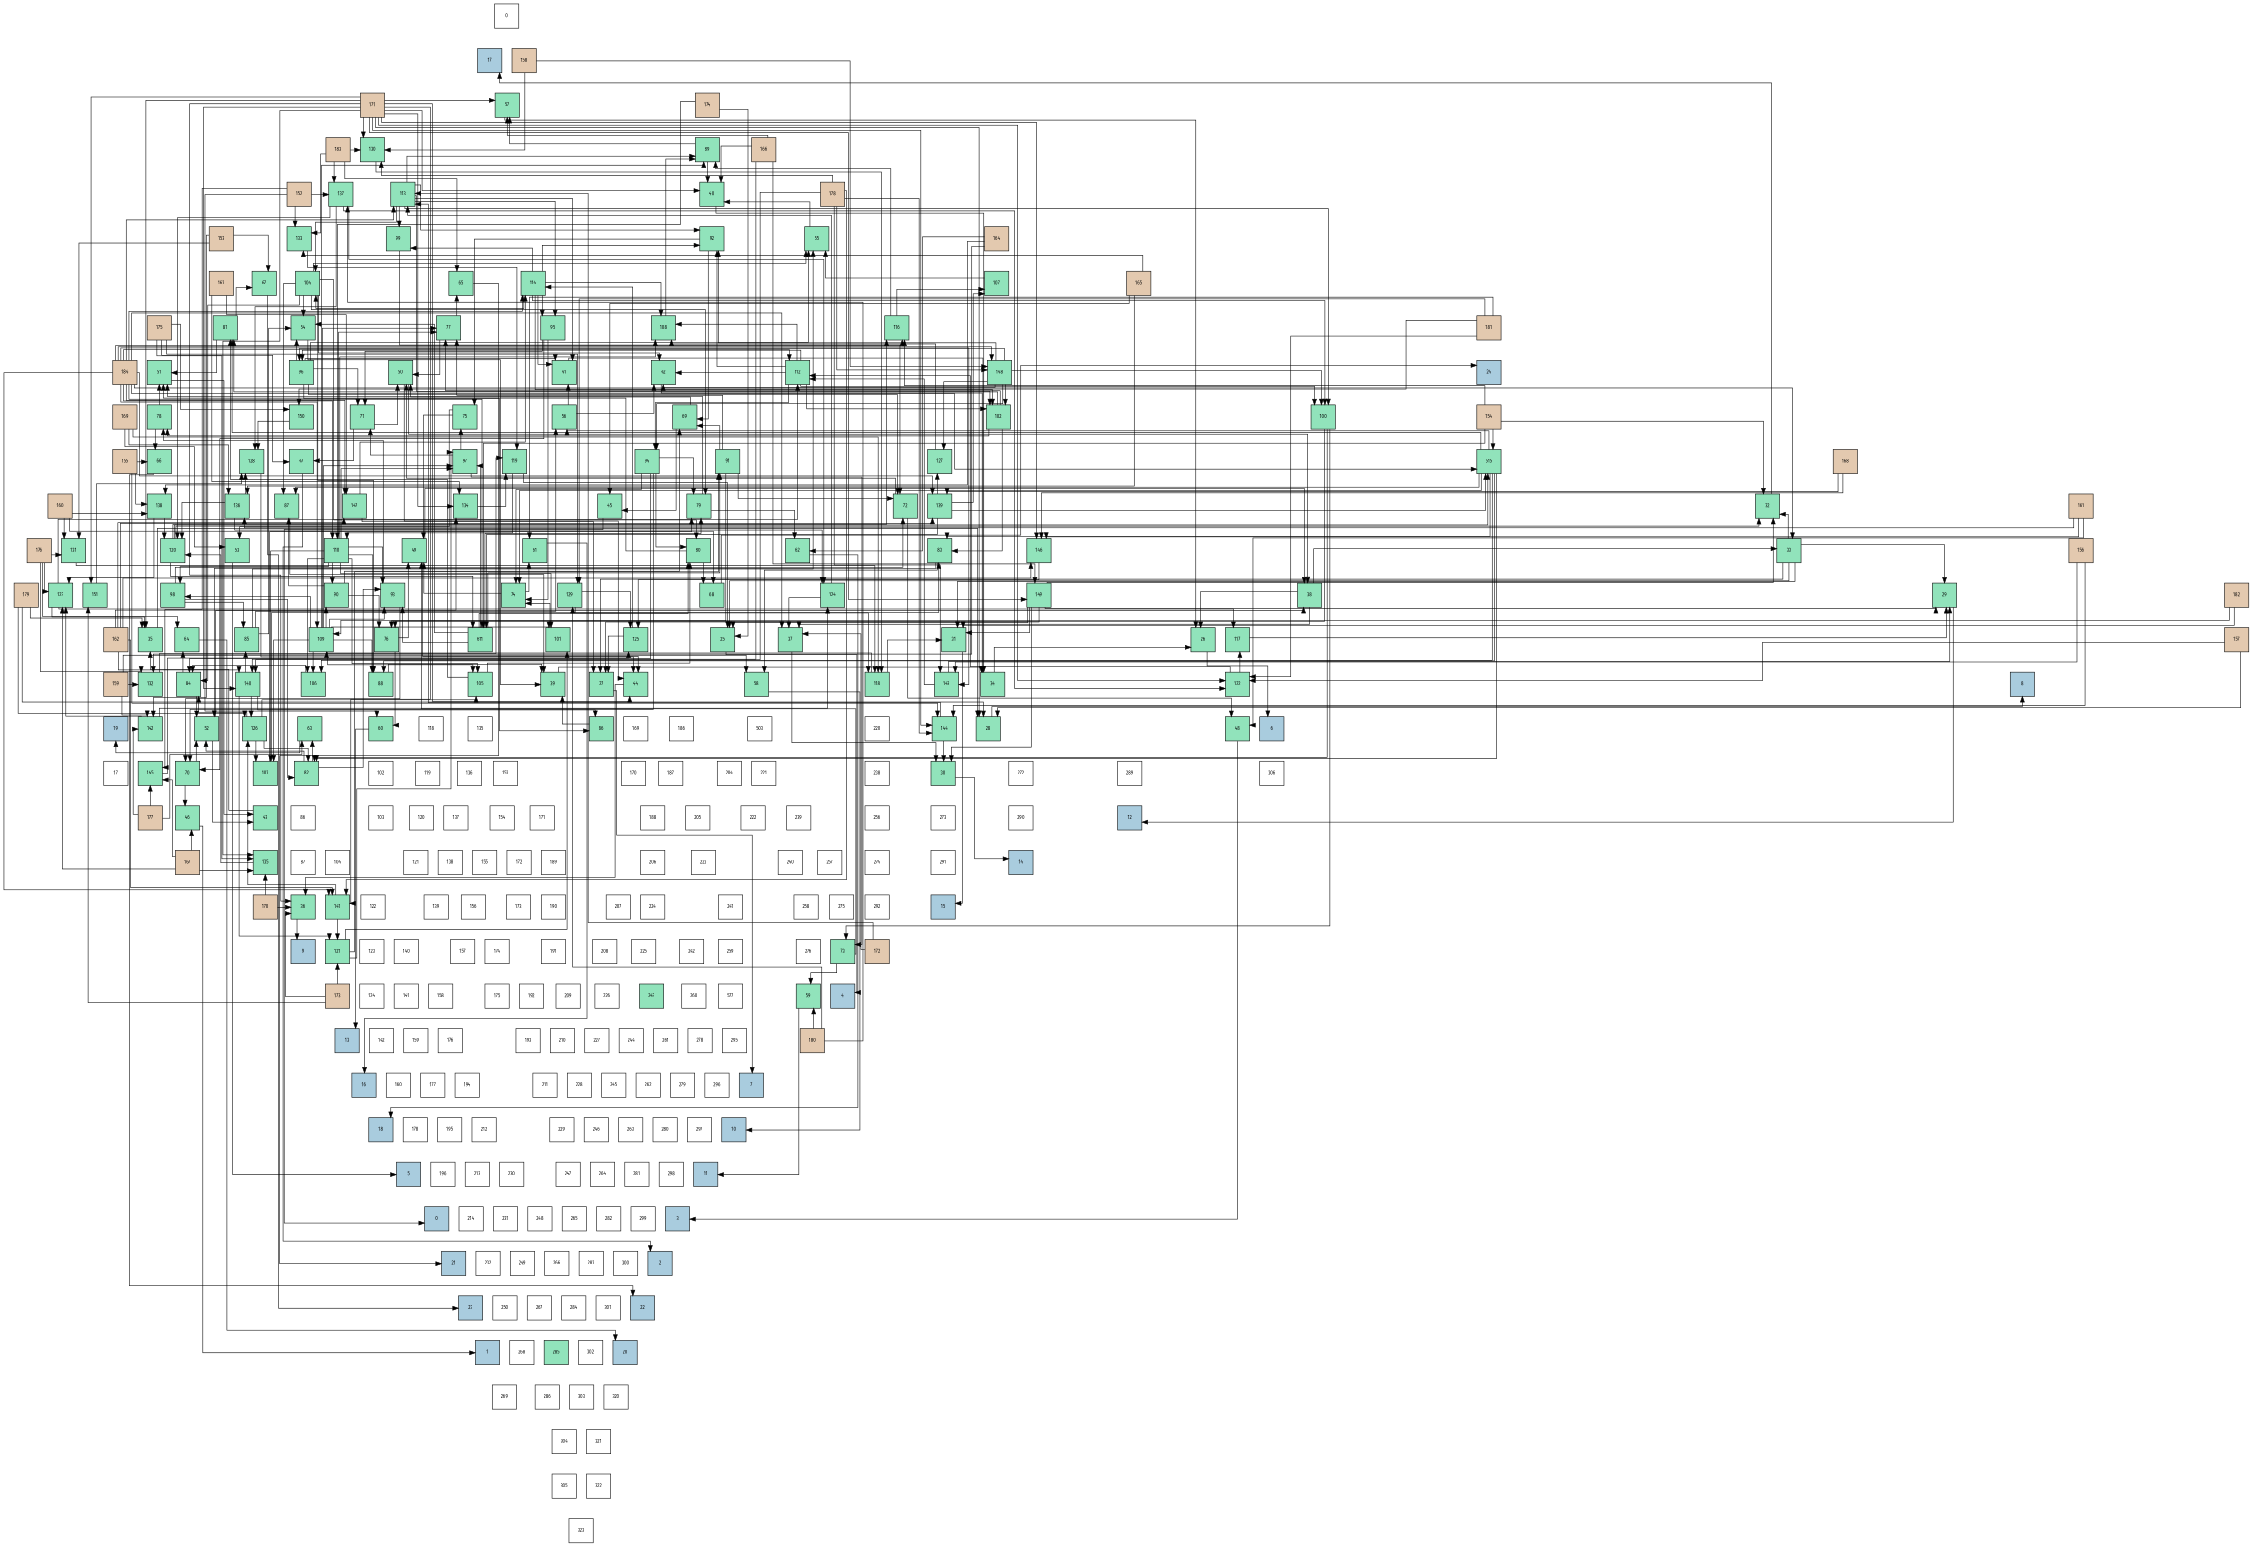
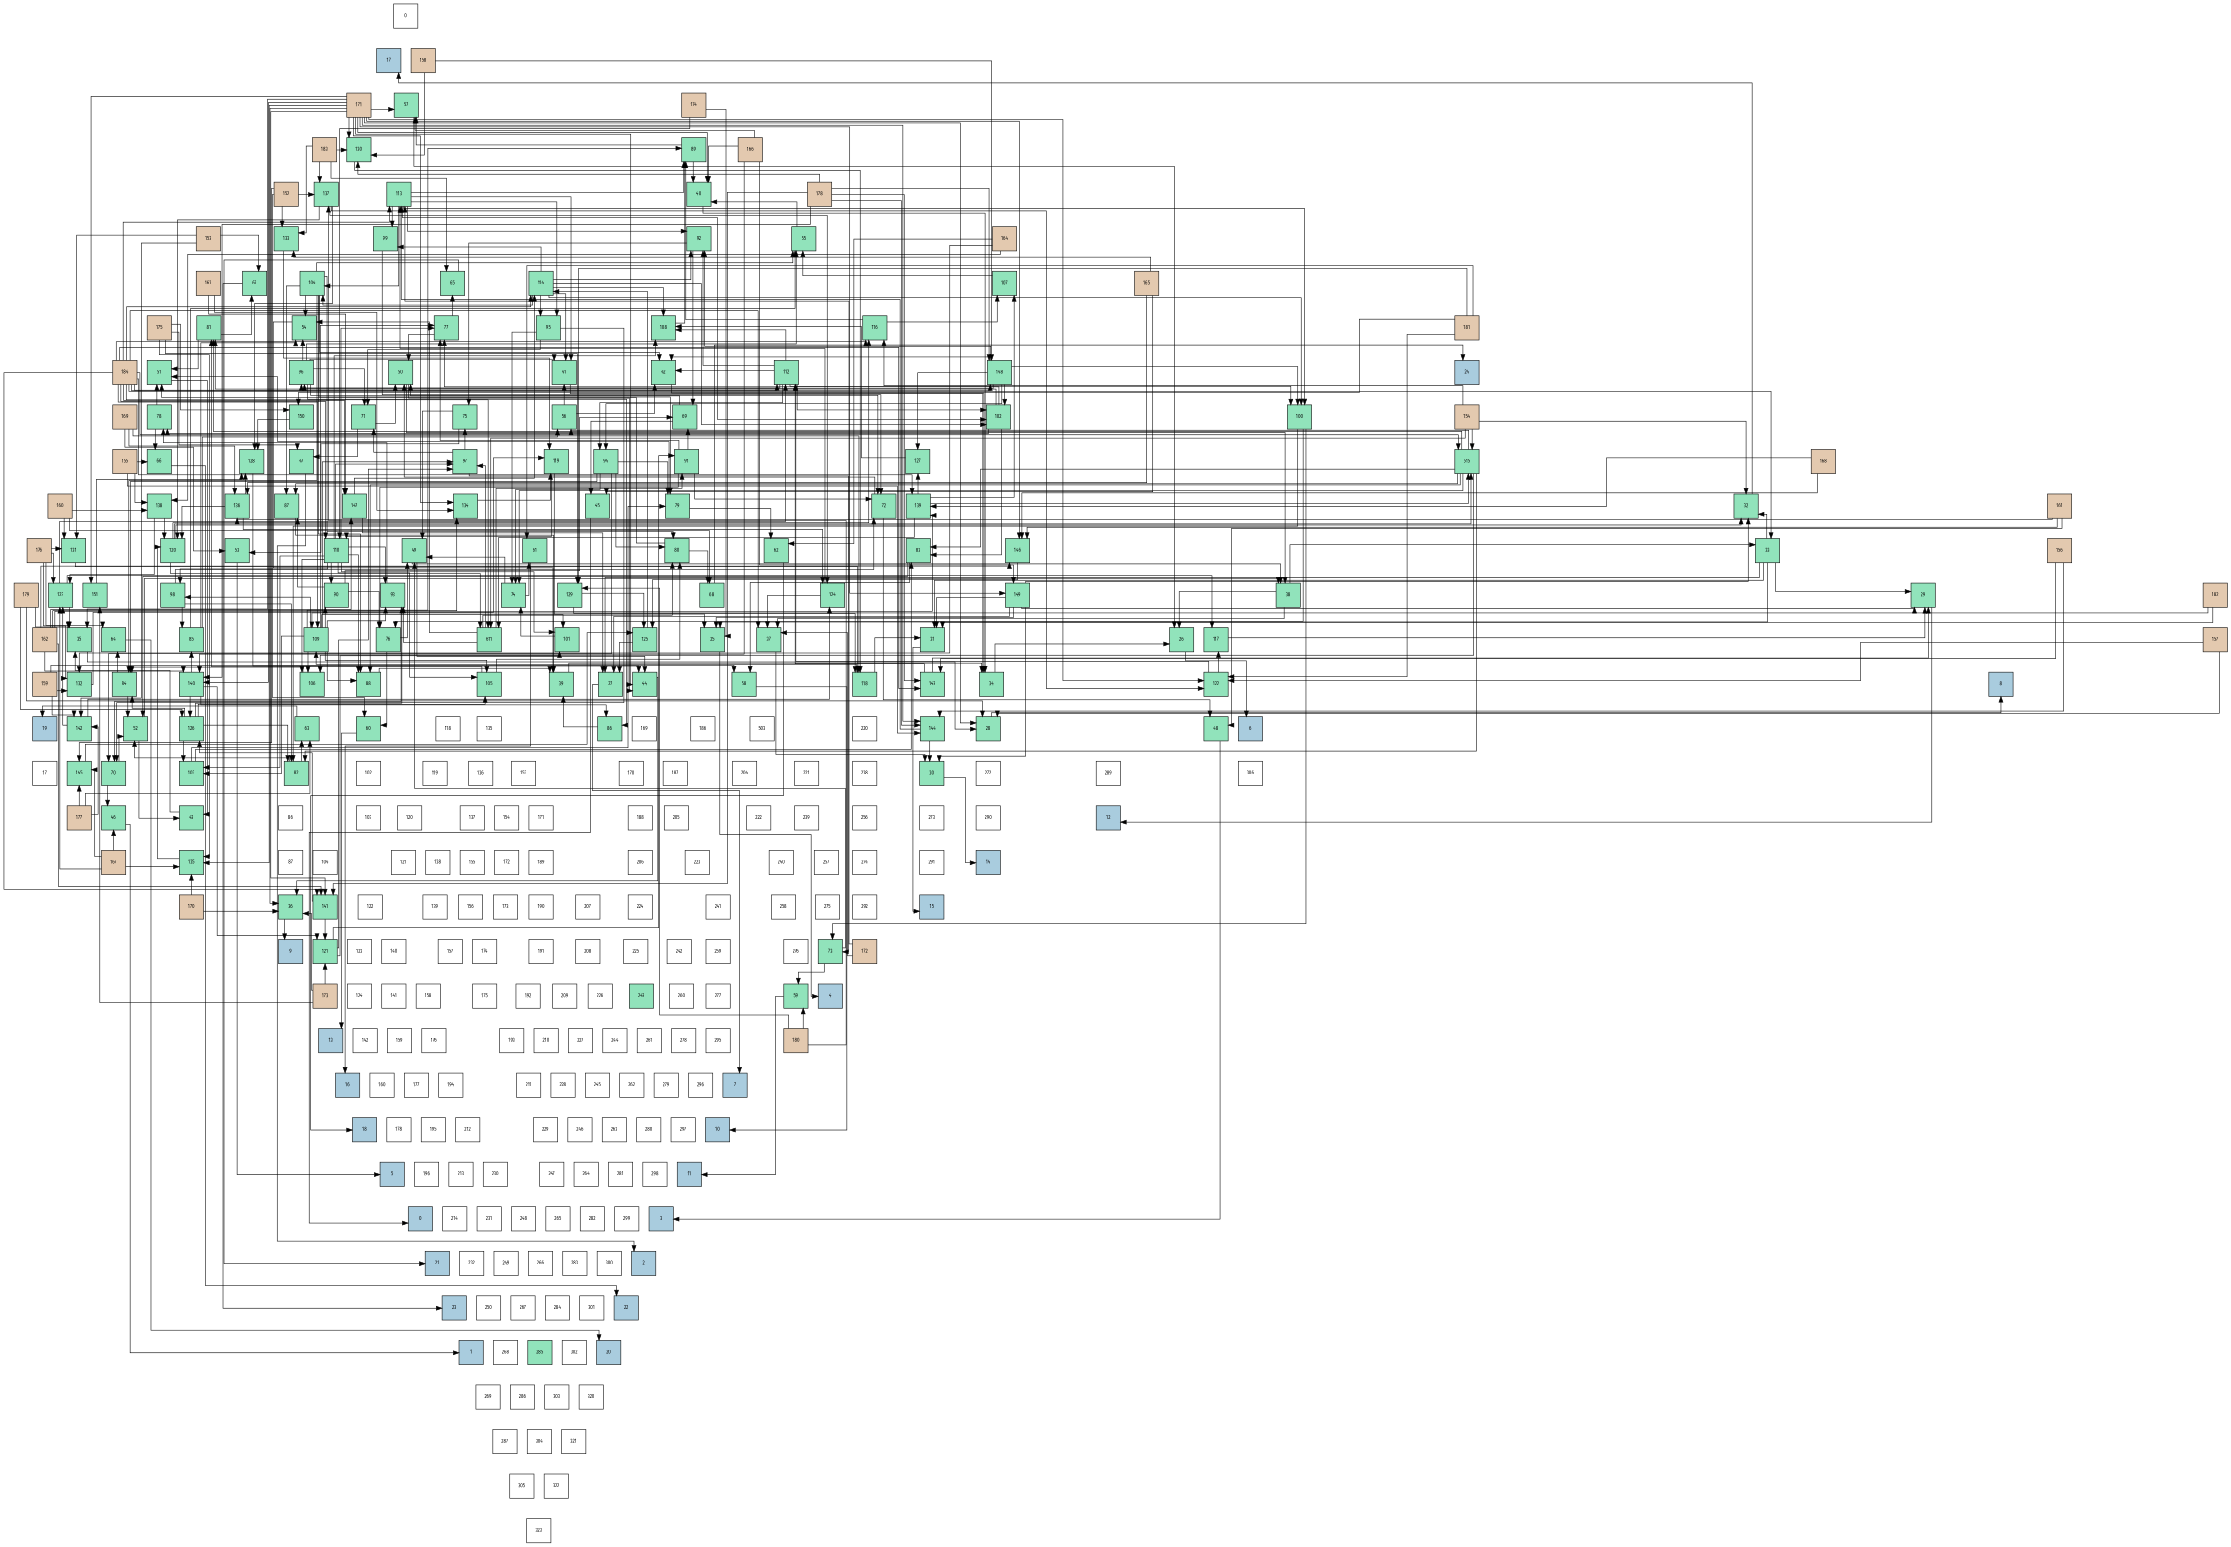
(551, 533) -> none
(363, 695) -> (337, 703)
(731, 996) -> (718, 996)
none -> (505, 1442)
